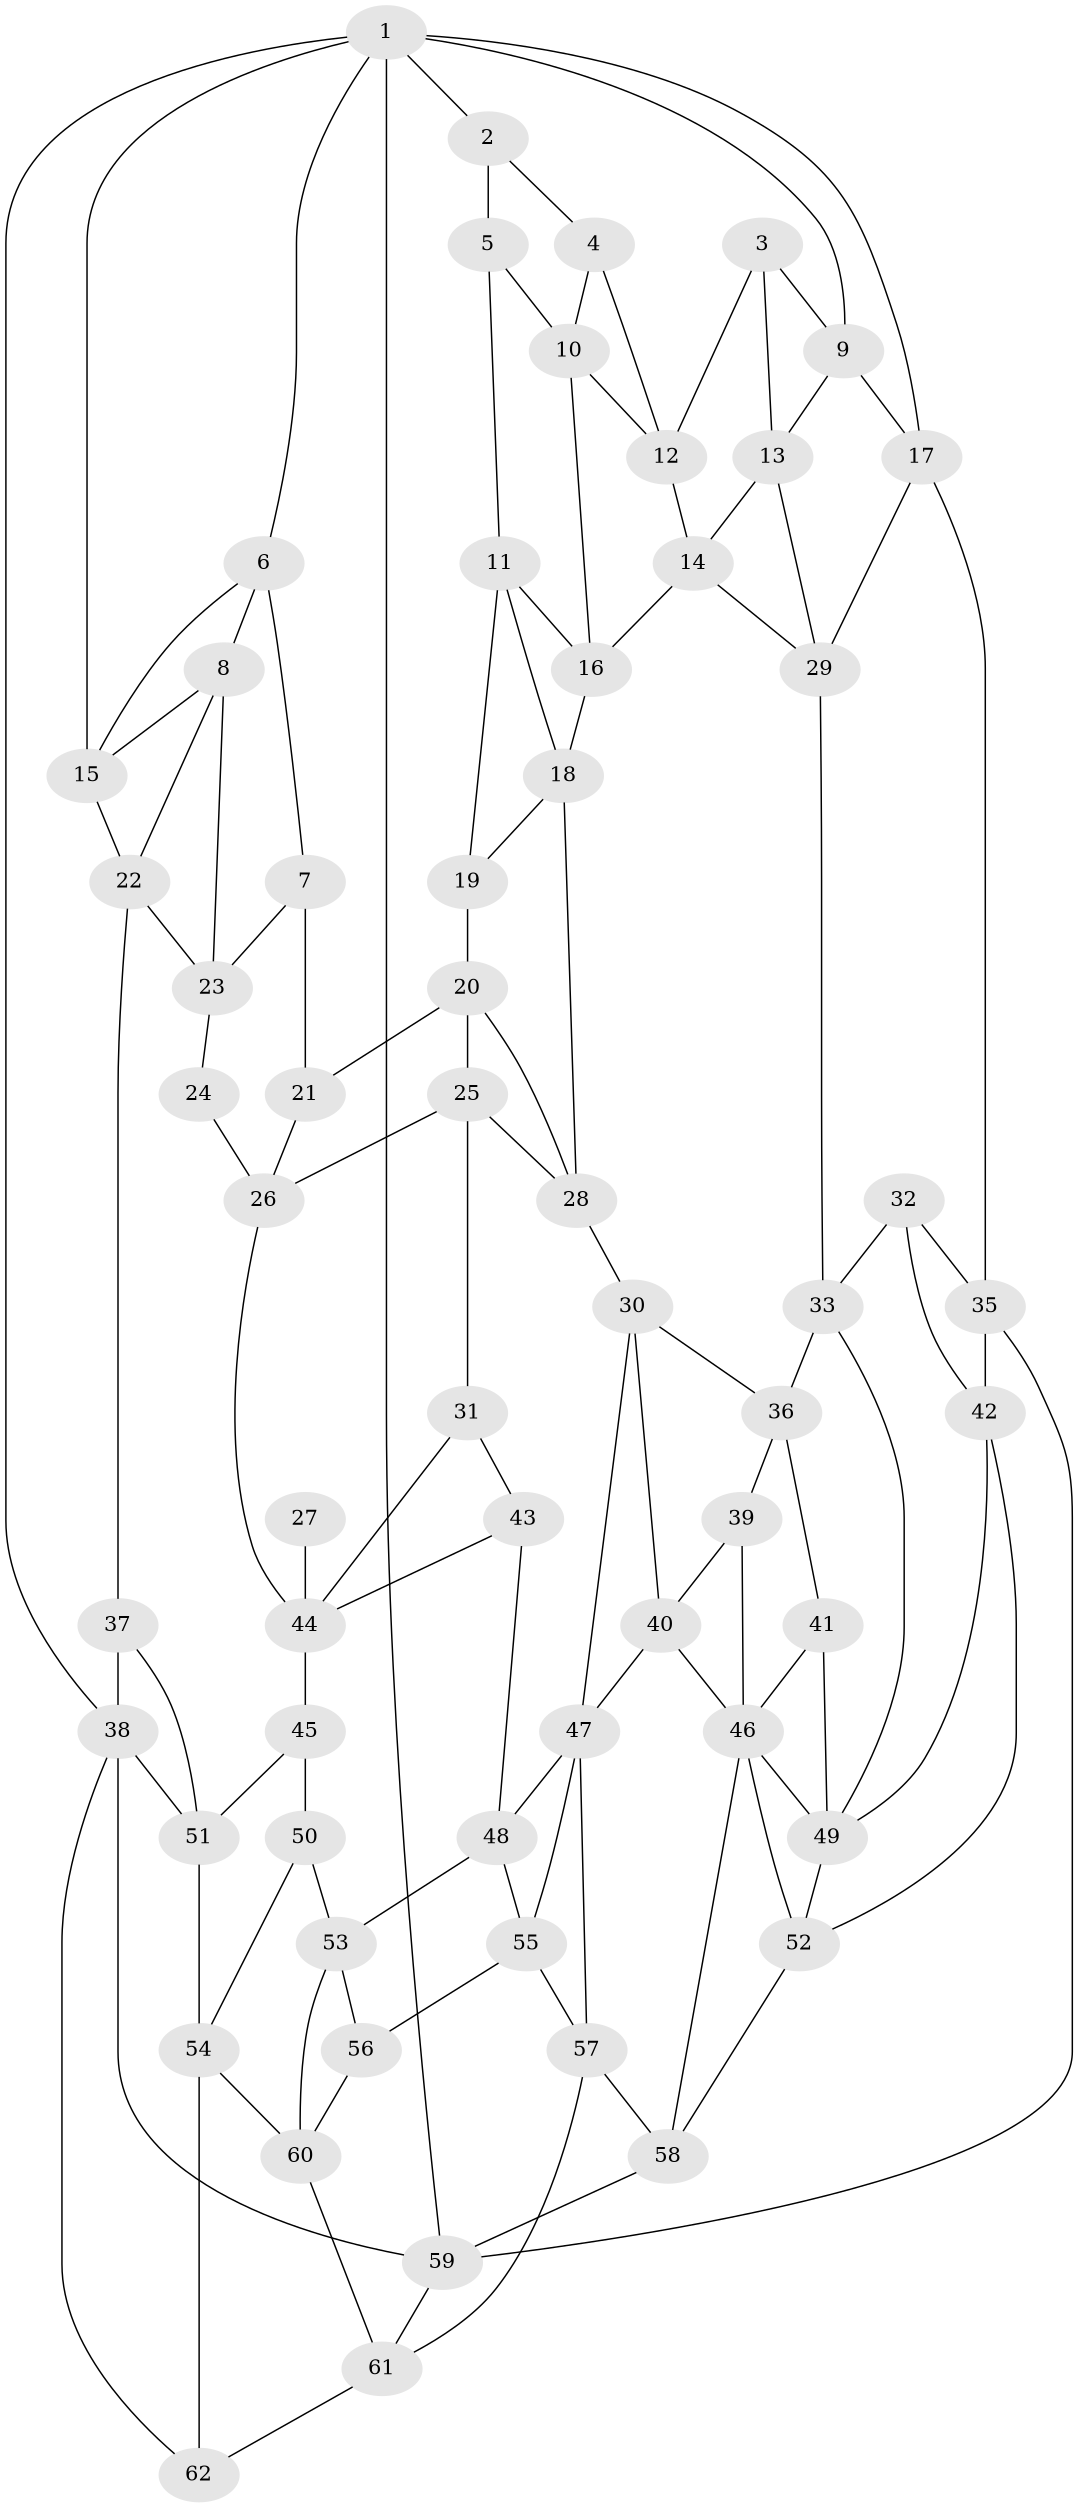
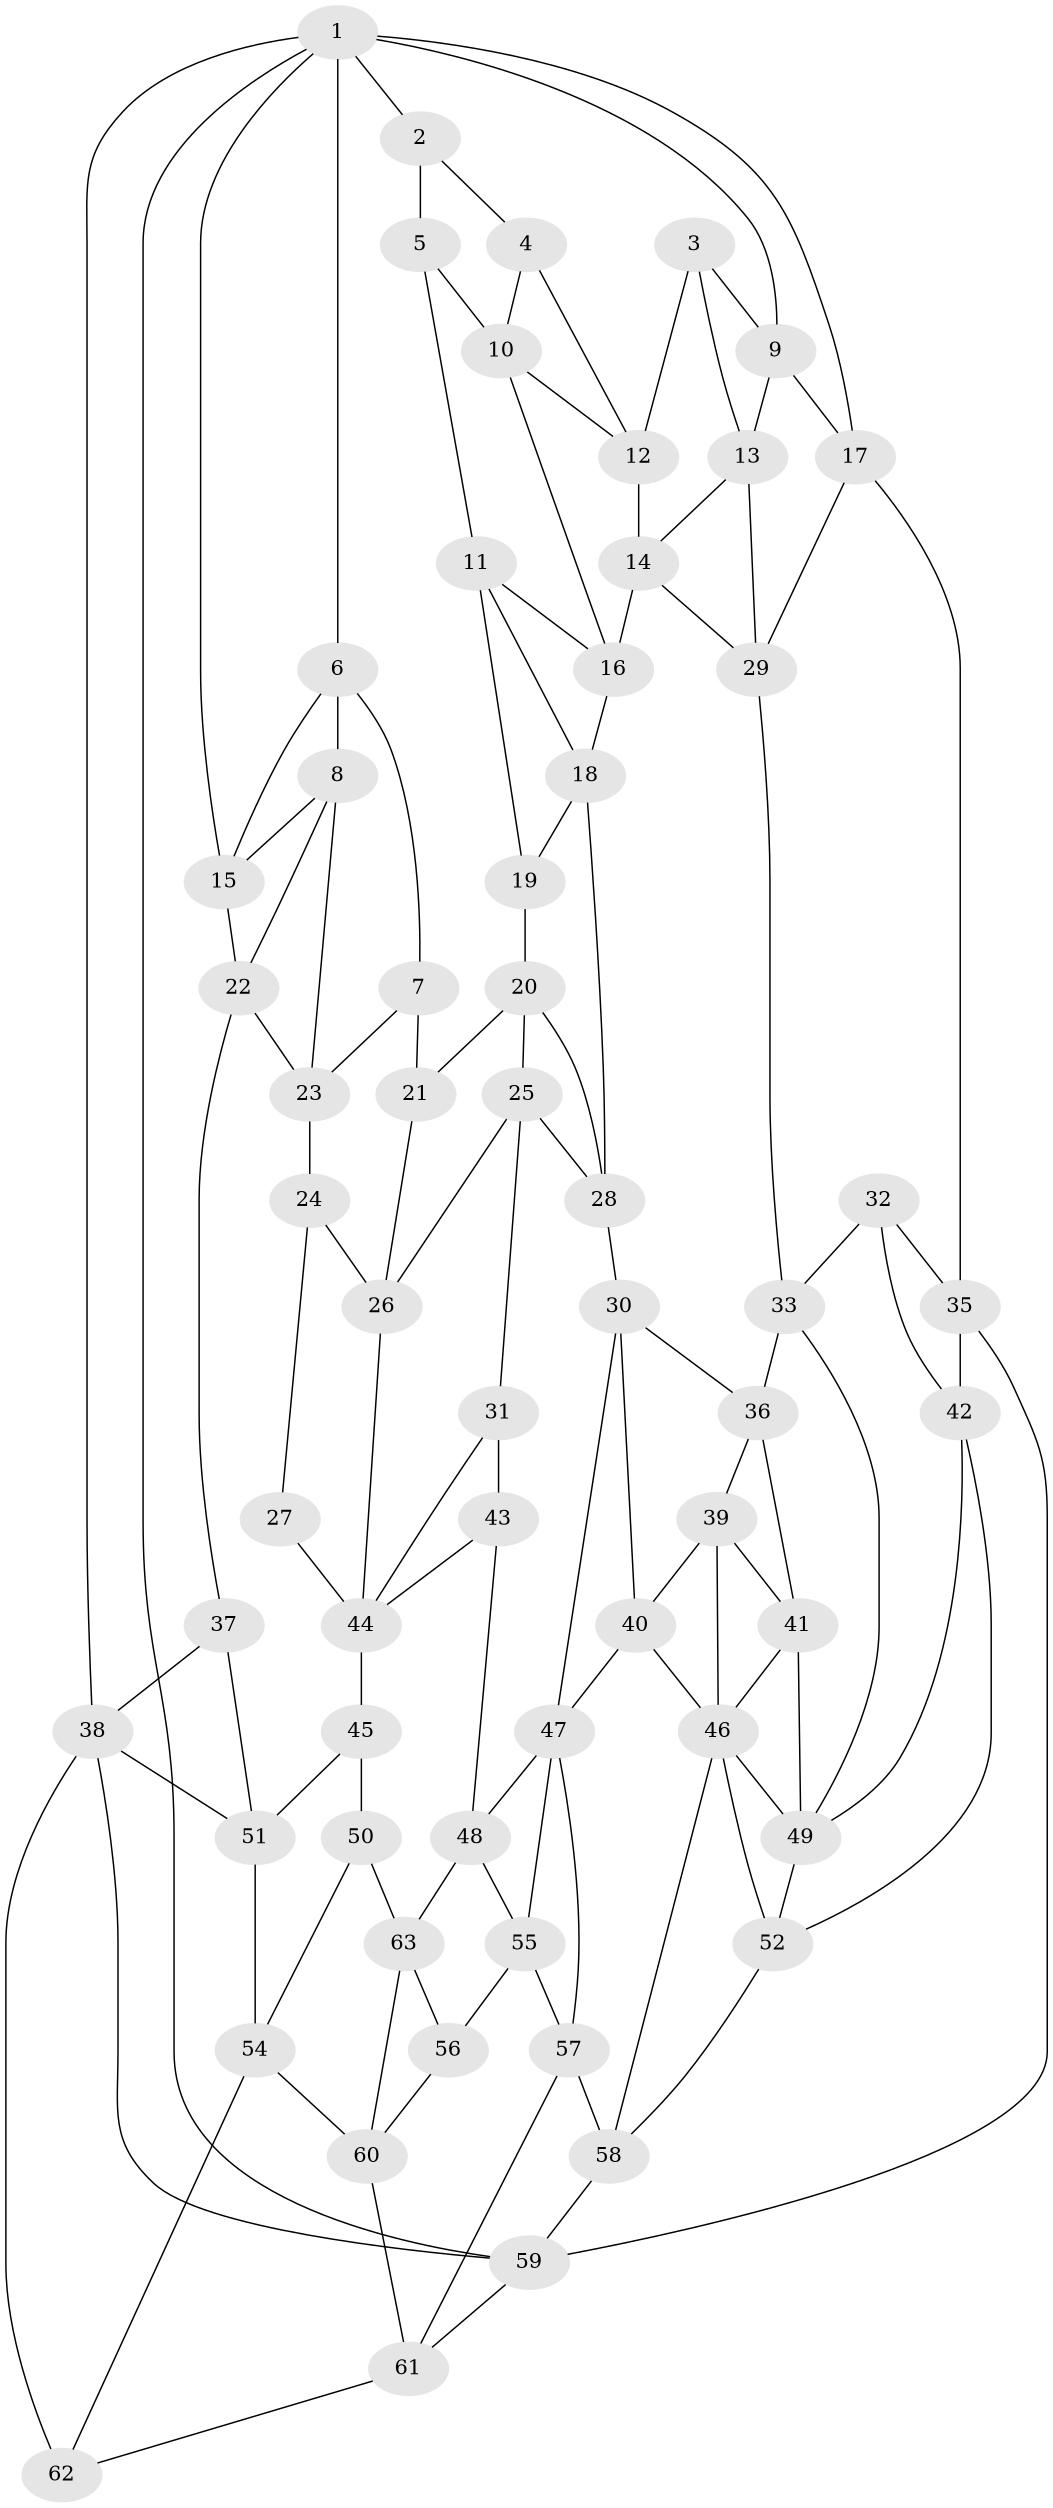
none -> (295, 1360)
none -> (757, 1572)
(336, 1944) -> (404, 1944)
